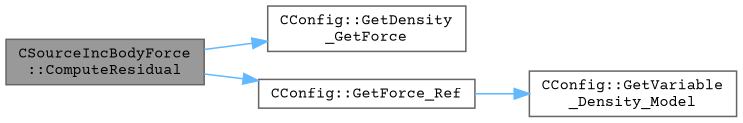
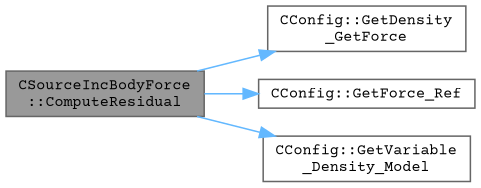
(495, 94) -> (228, 124)
